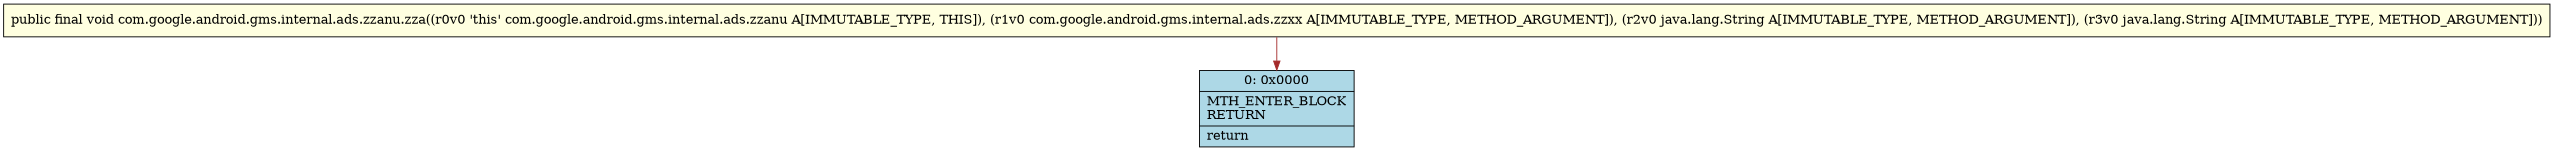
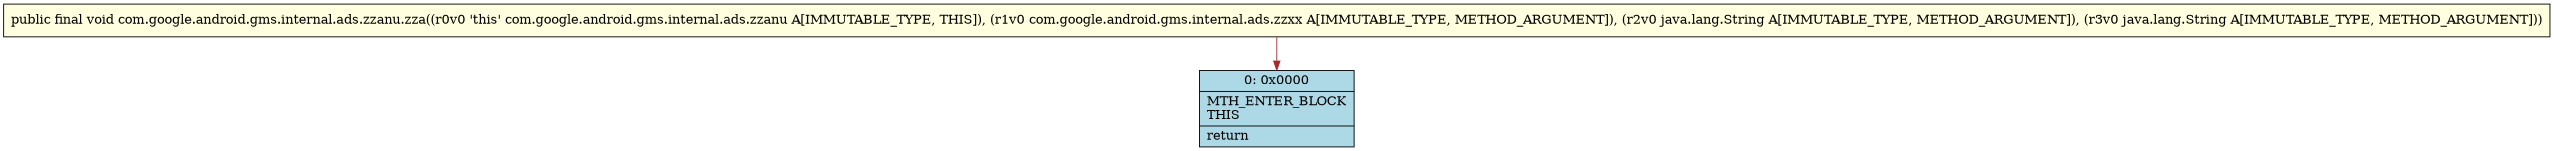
(1236, 115) -> (1224, 115)
